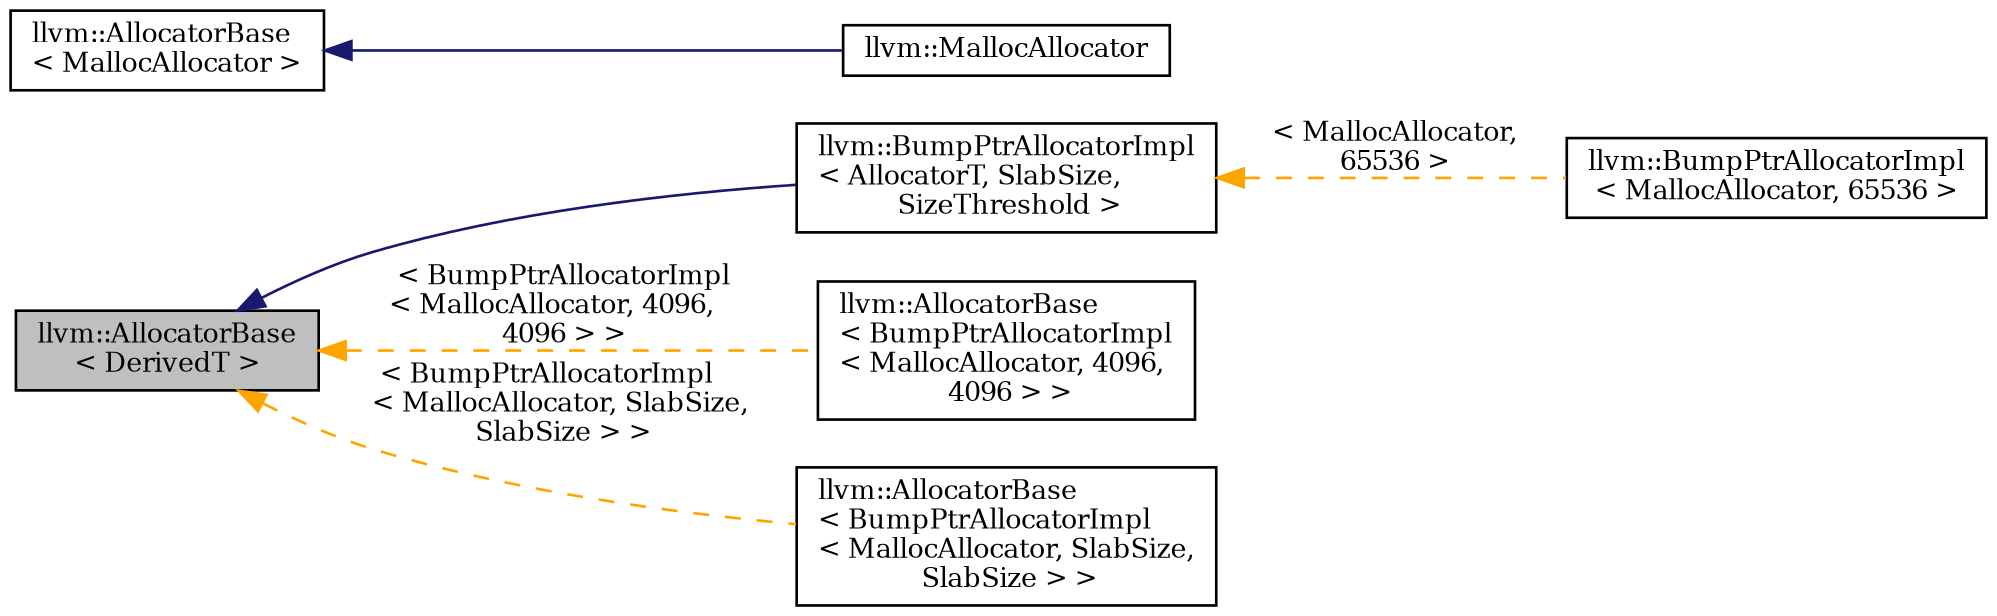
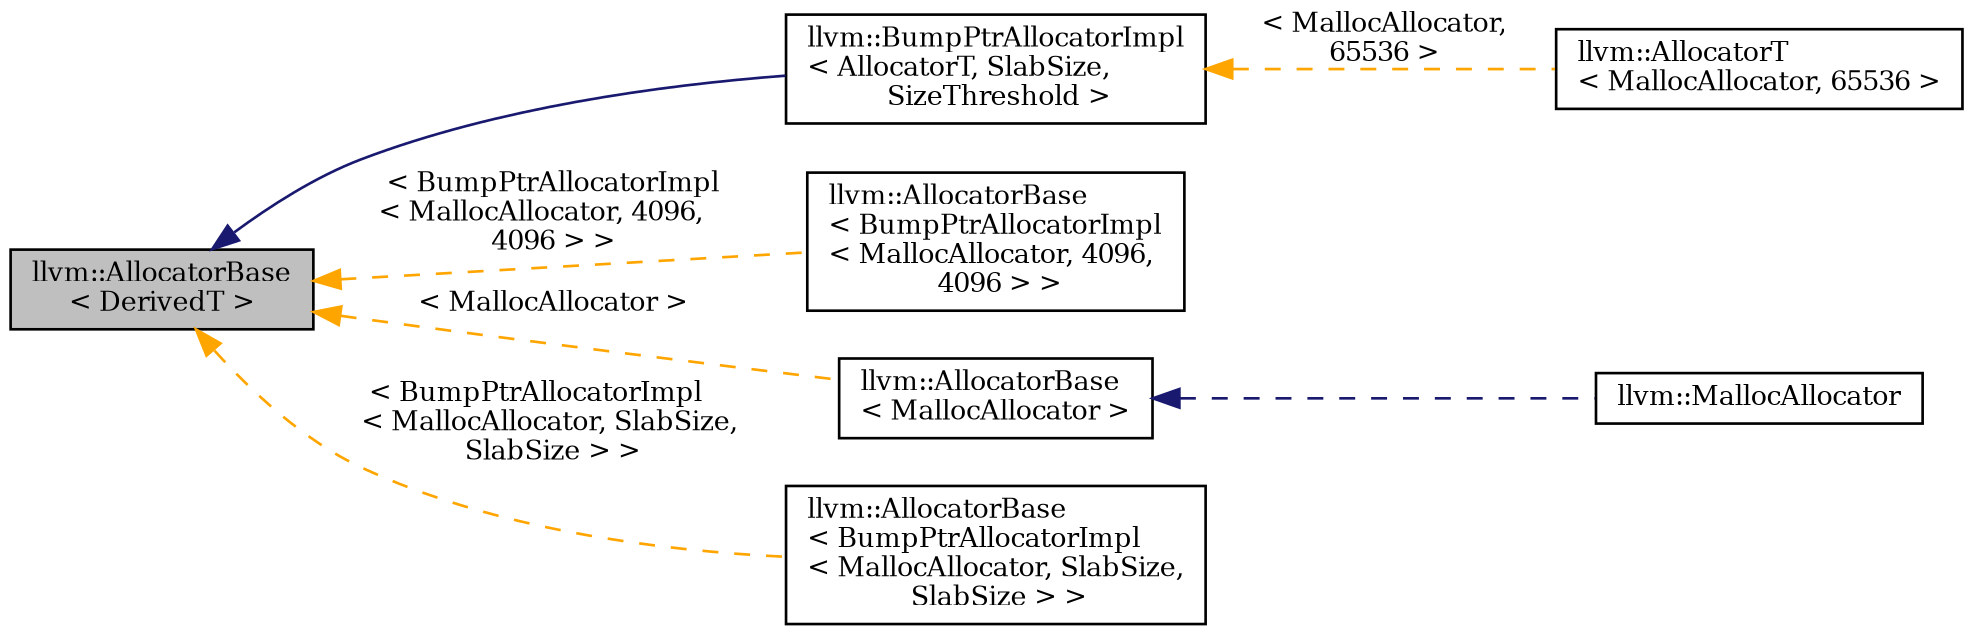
(597, 50) -> (1387, 398)
(1777, 178) -> (1759, 69)
none -> (589, 349)
